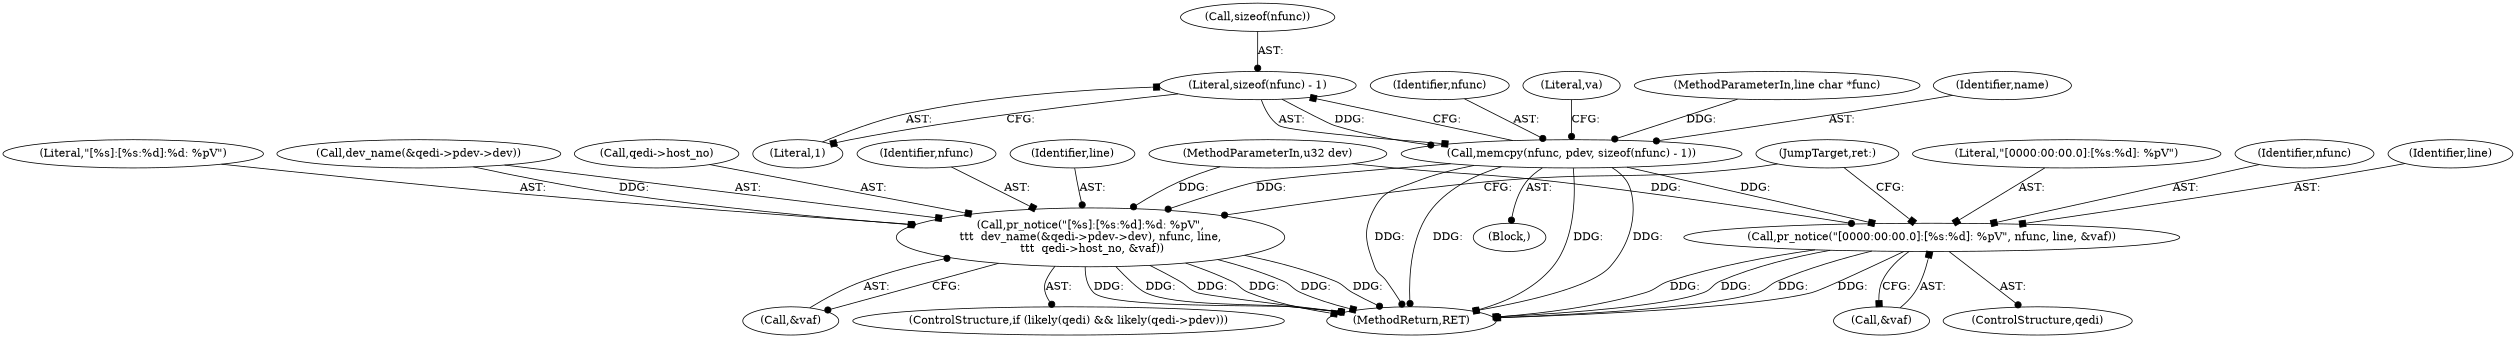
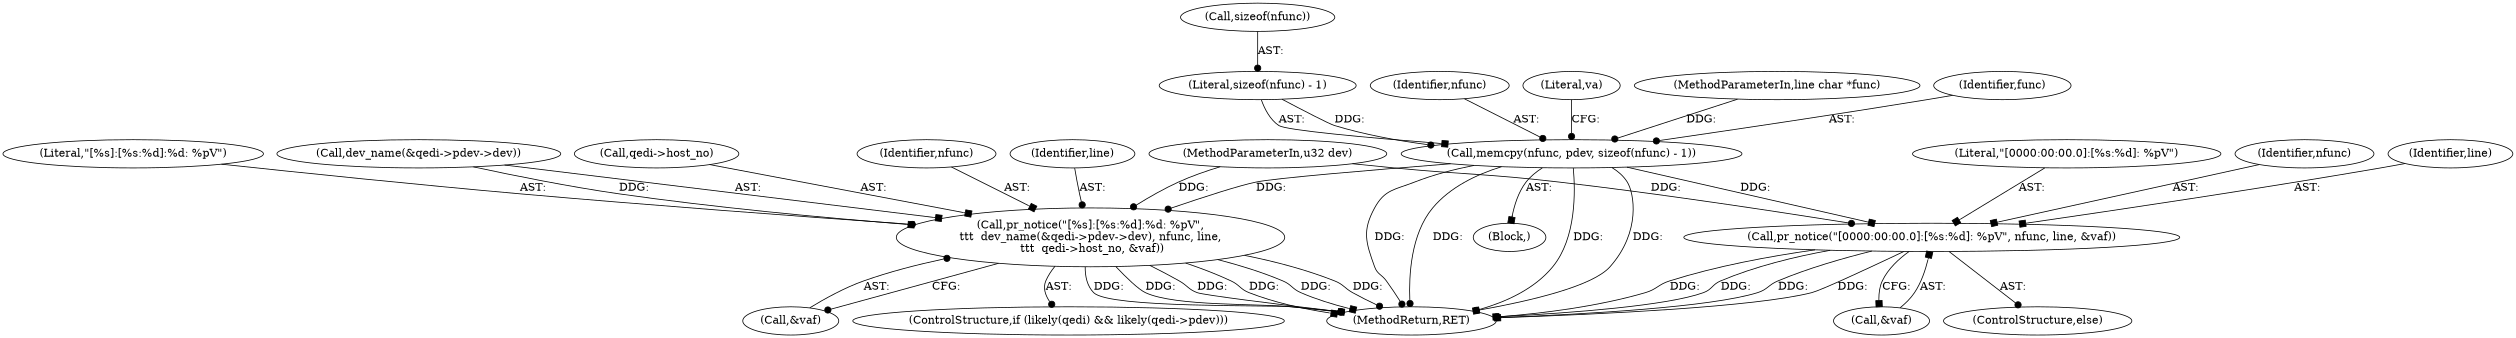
(2002, 86) -> (2002, 86)
(1415, 120) -> none
(798, 154) -> none
(1827, 154) -> none
(1522, 189) -> (1522, 189)
(2038, 321) -> (2038, 321)
